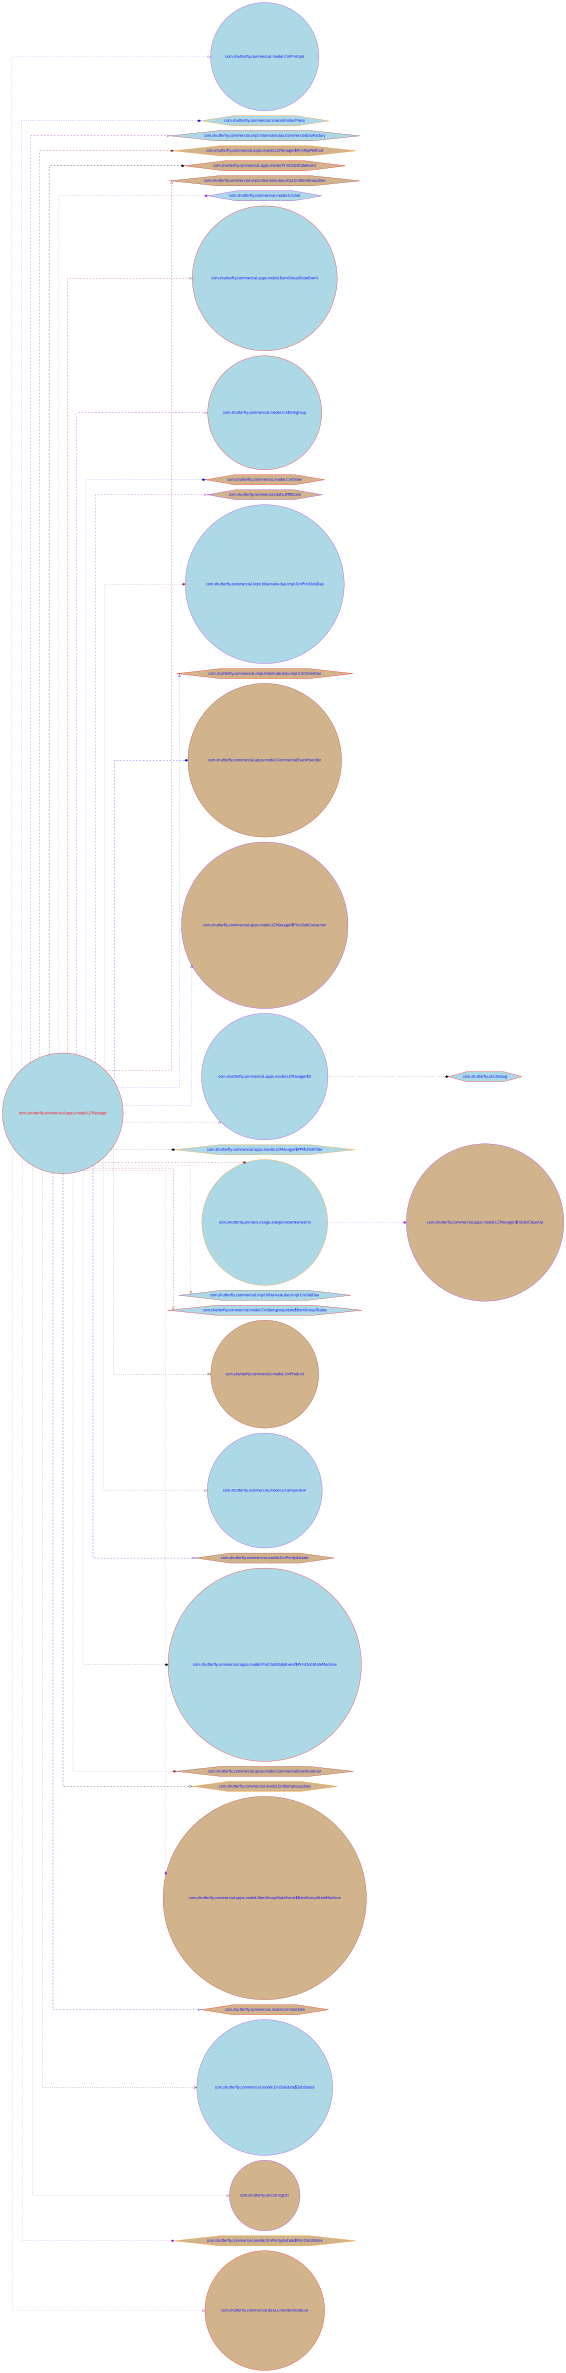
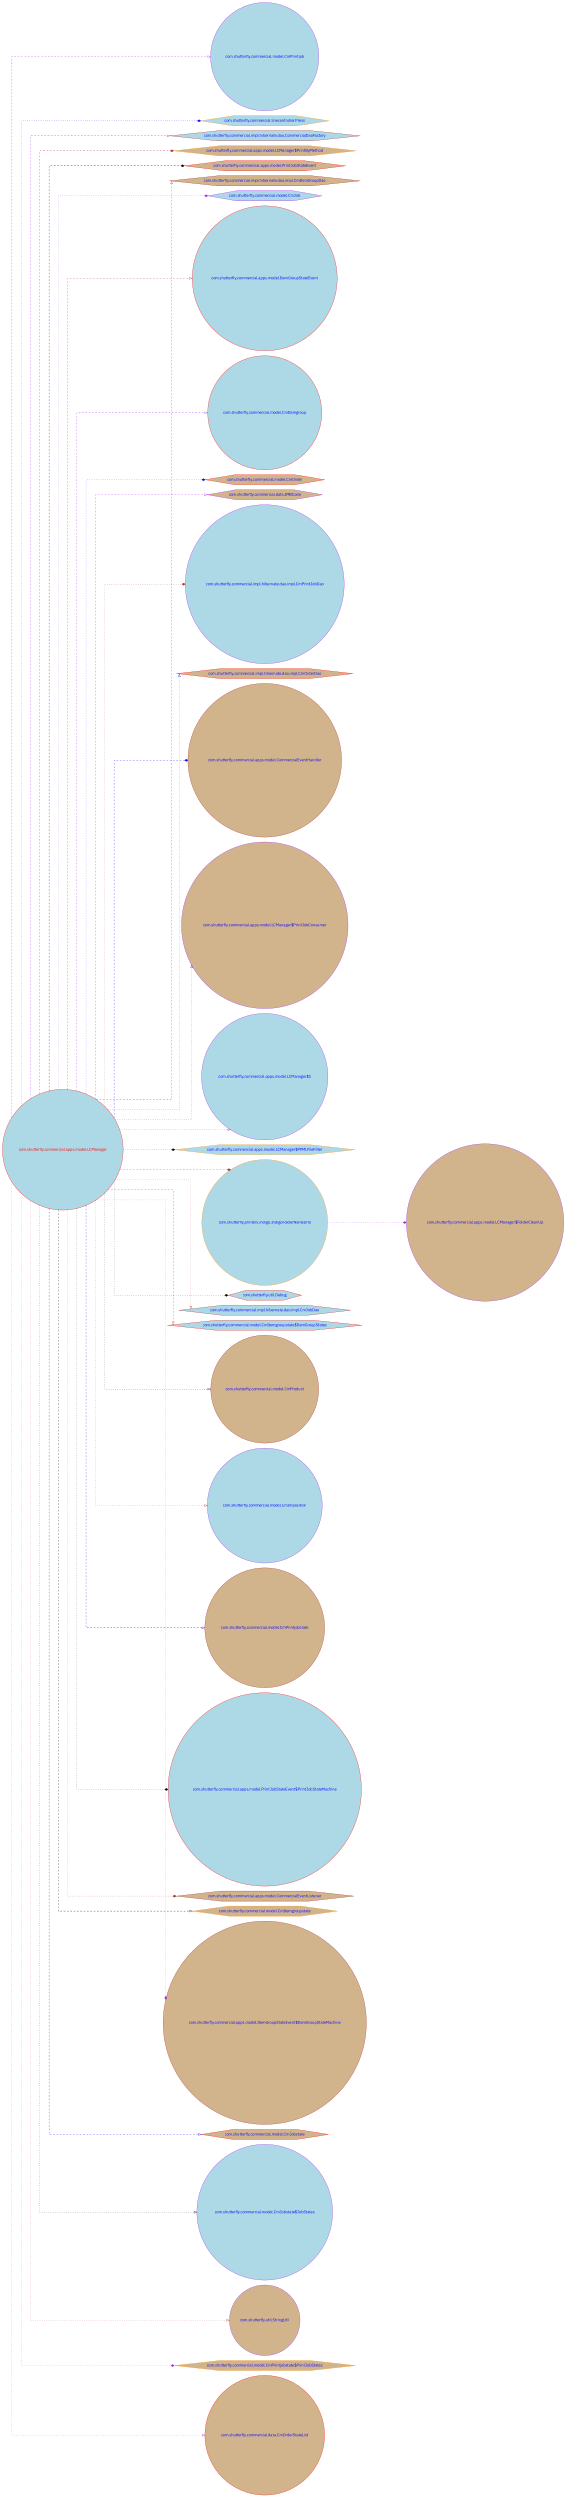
(12, 471) -> (12, 489)
(387, 1077) -> (114, 1294)
(265, 1558) -> (265, 1628)
